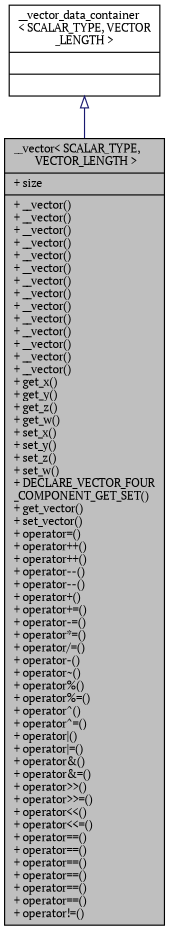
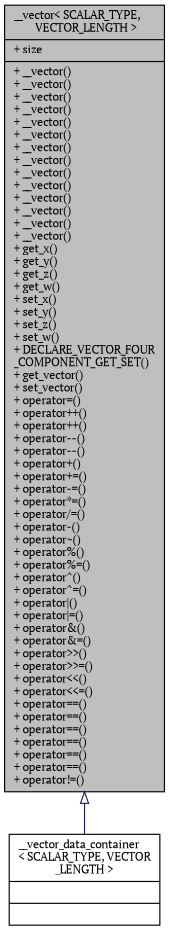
(85, 123) -> (85, 819)
